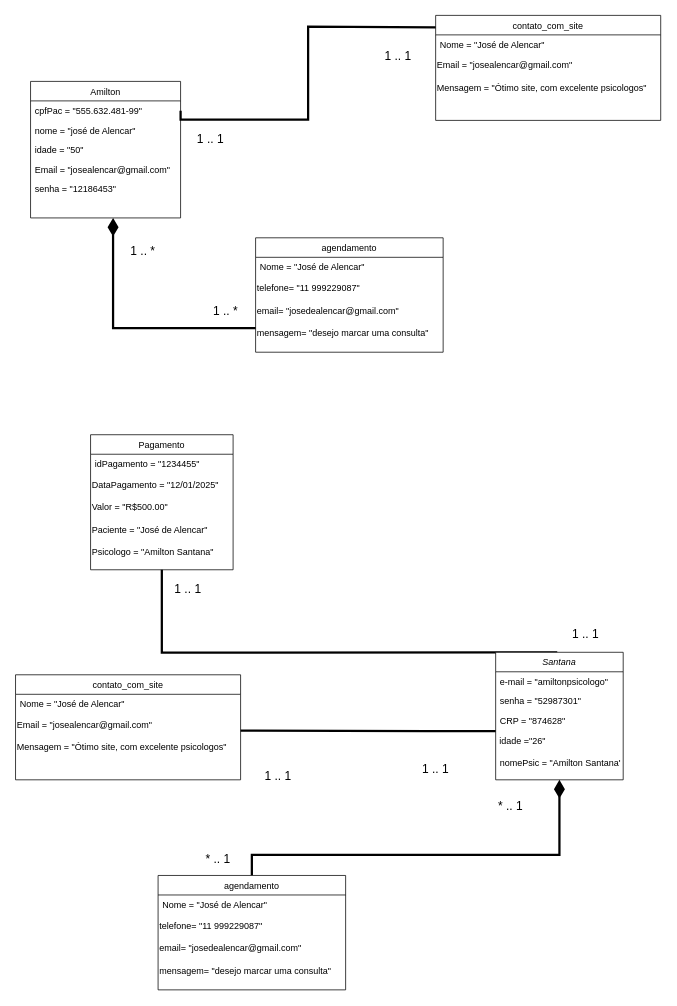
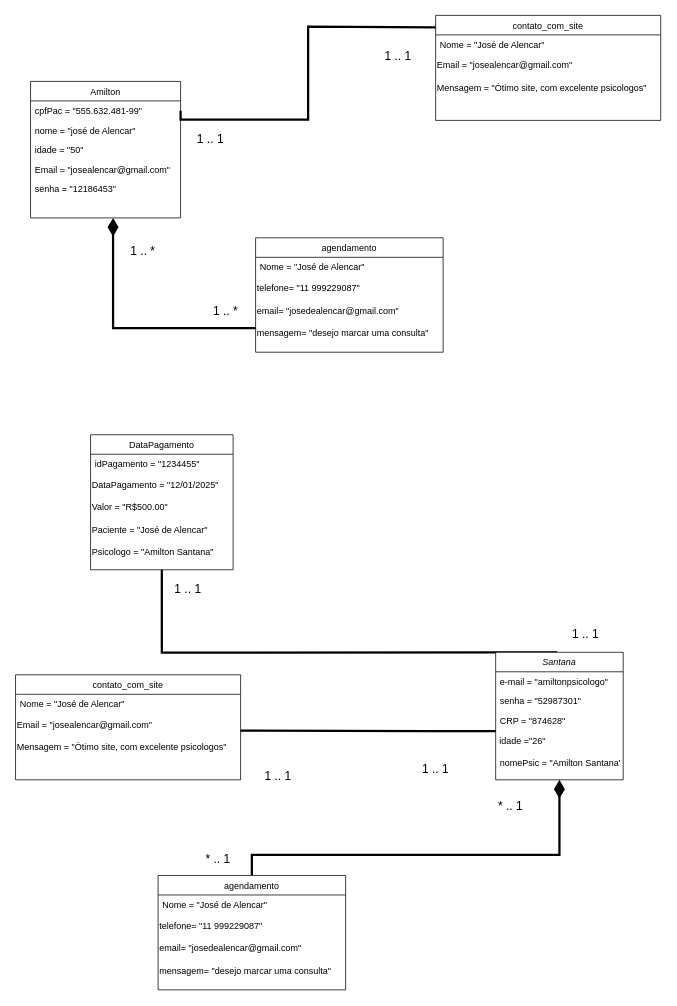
(161, 445) -> (161, 445)
